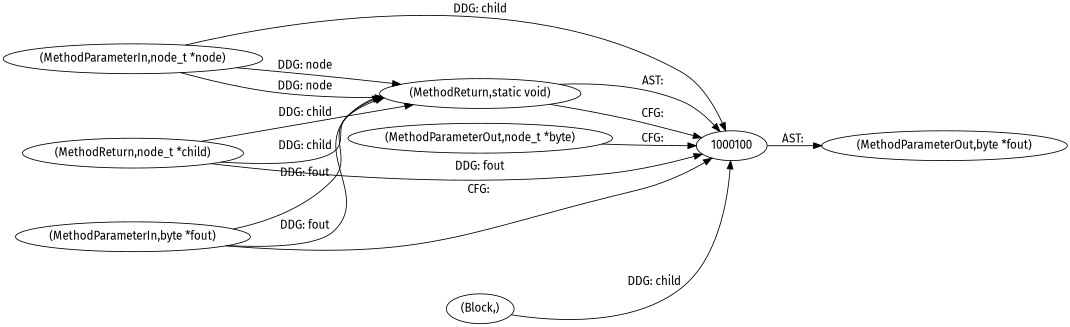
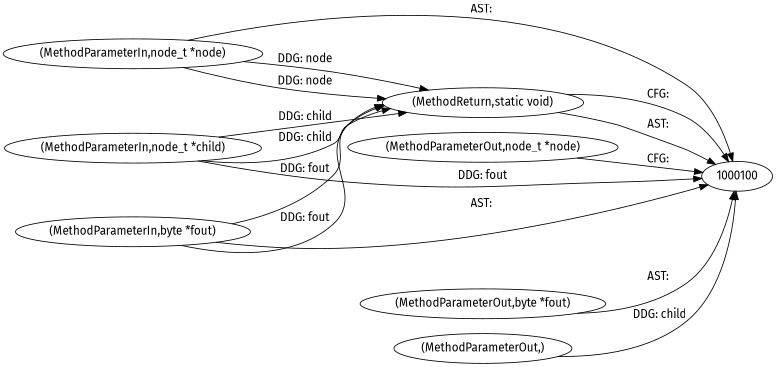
(480, 10) -> (483, 10)
(480, 138) -> (483, 147)
(790, 146) -> (679, 288)
(133, 153) -> (133, 148)
(480, 190) -> (483, 204)
(480, 309) -> (483, 348)
